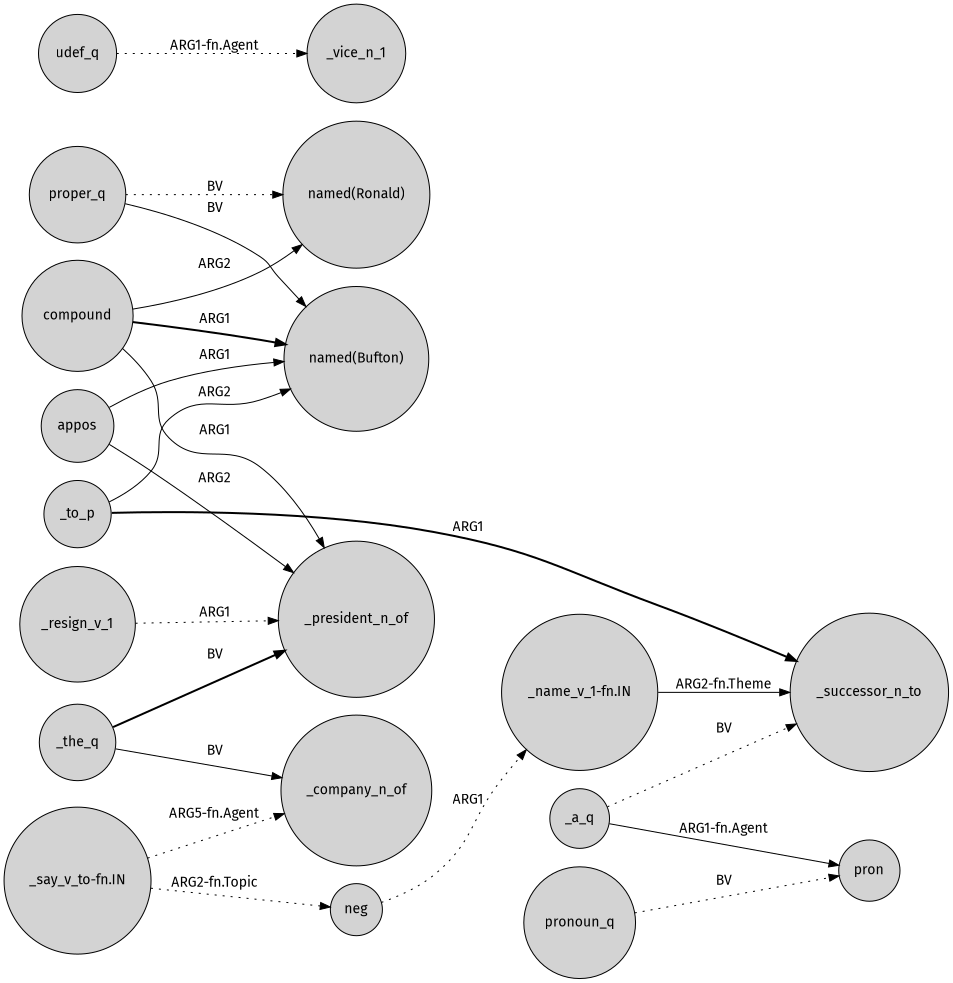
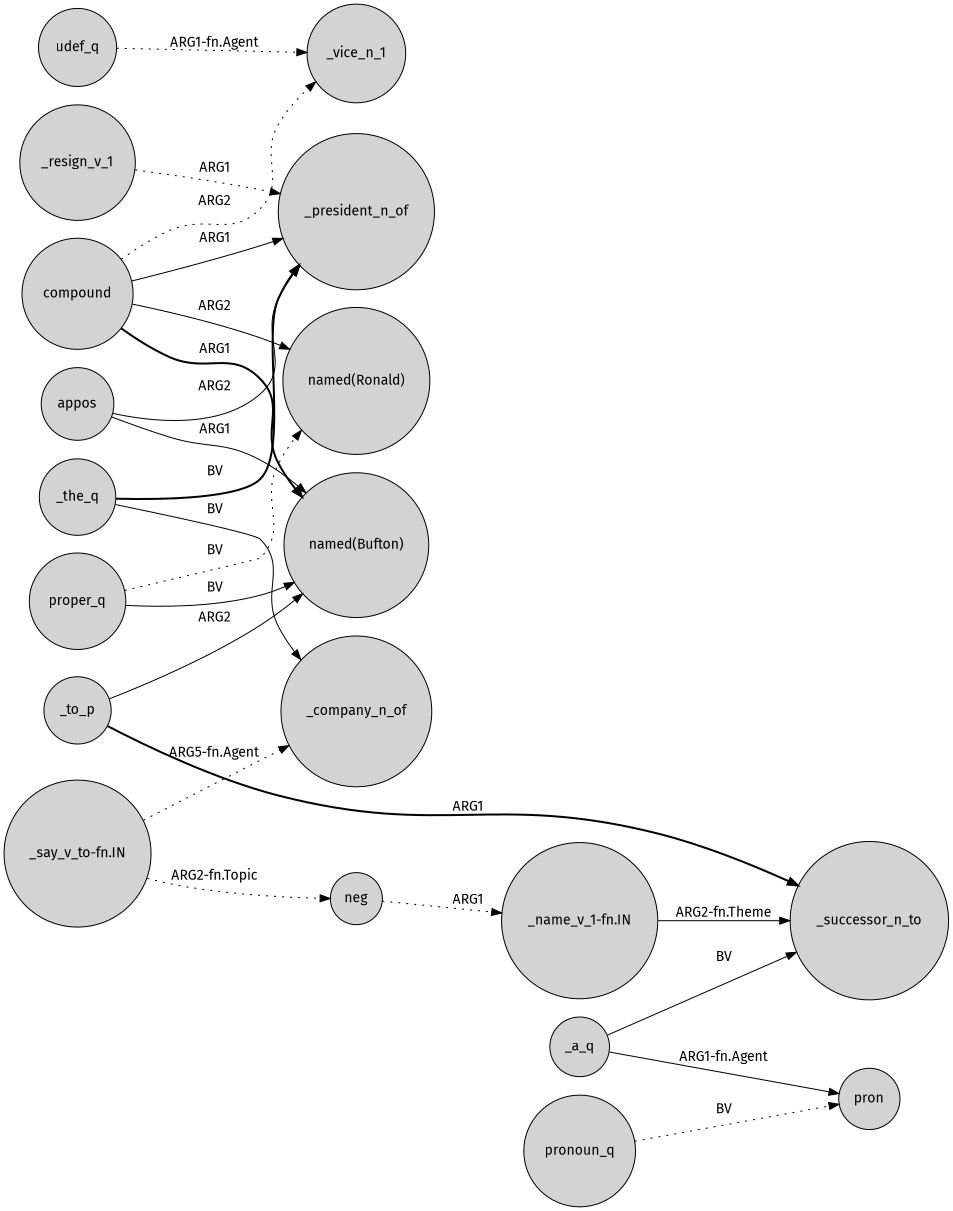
none -> (254, 214)
(697, 767) -> (697, 996)
